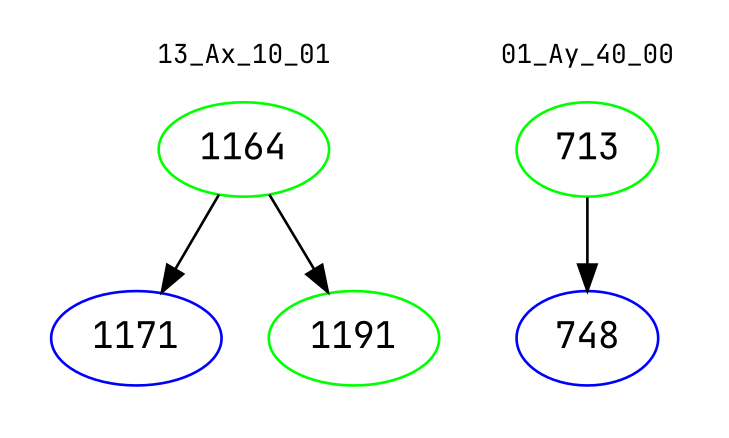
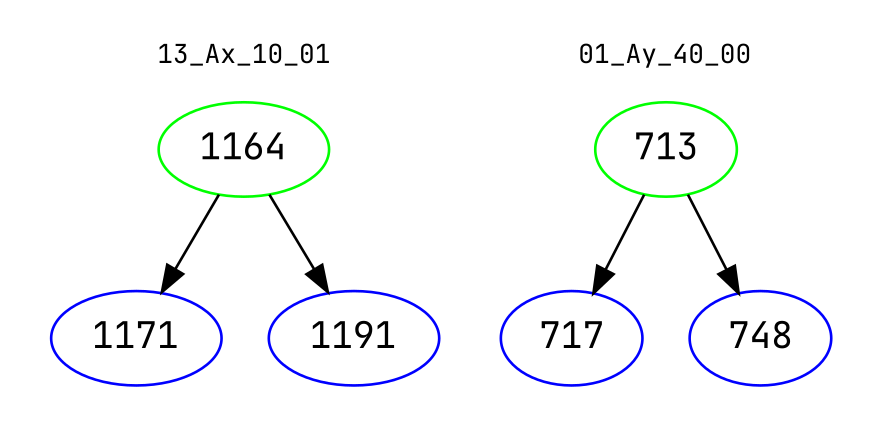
(354, 338) -> (354, 338)
none -> (572, 338)
